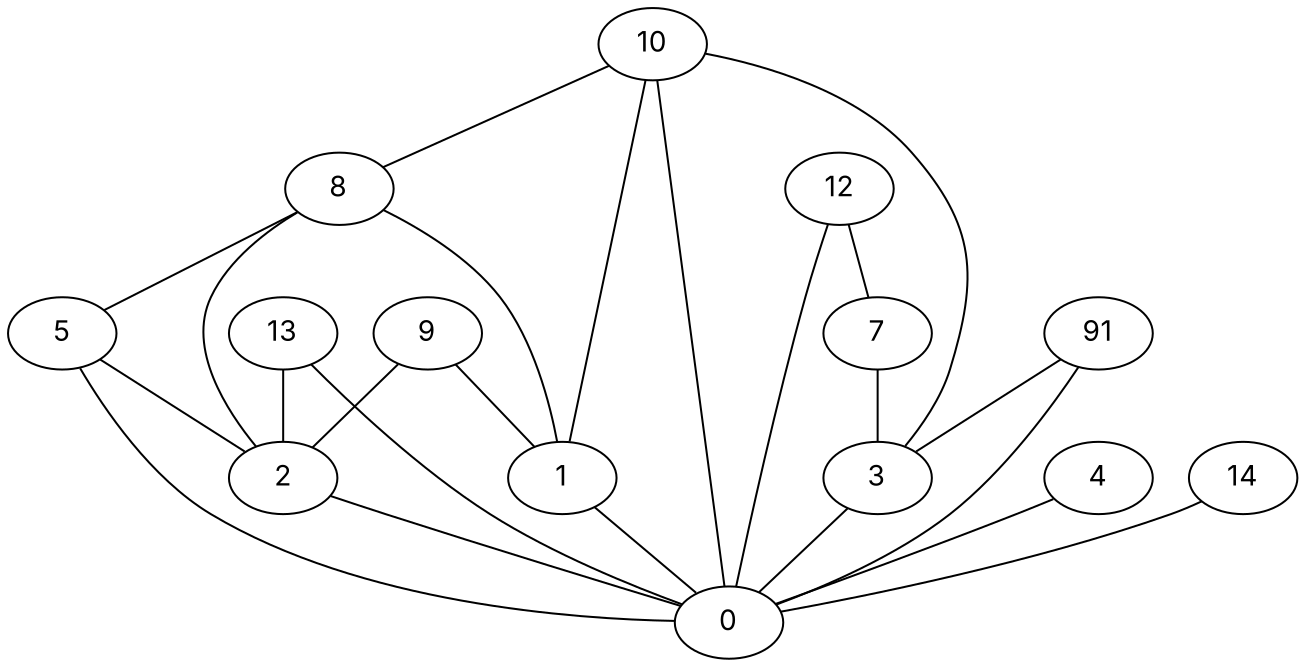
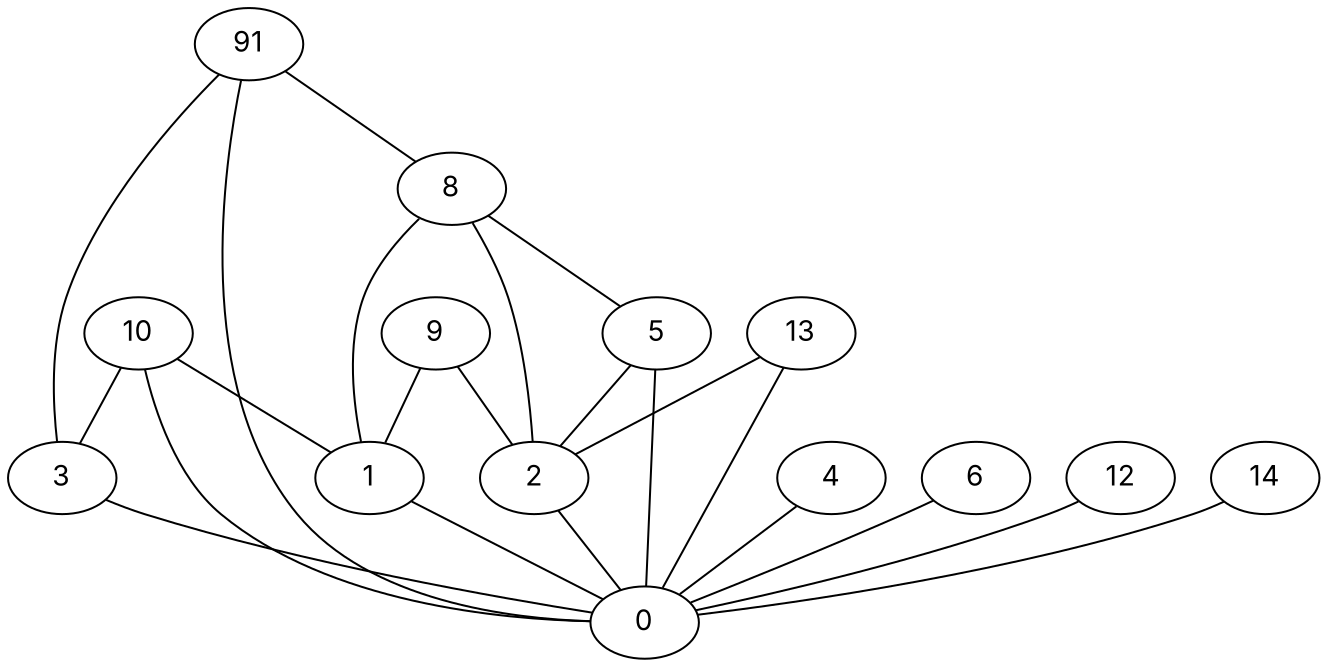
(496, 117) -> (351, 117)
(878, 333) -> none
none -> (976, 478)
